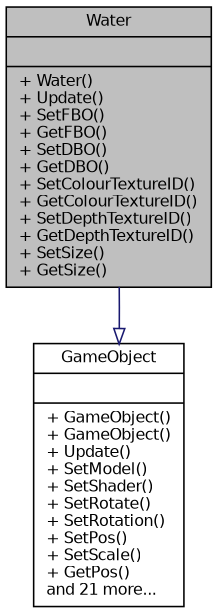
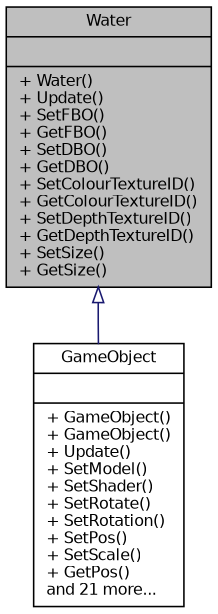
(119, 308) -> (98, 323)
